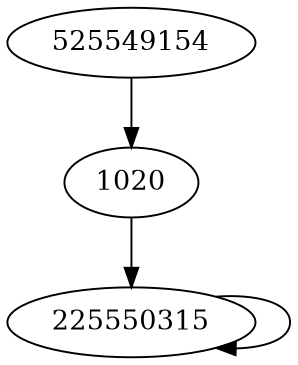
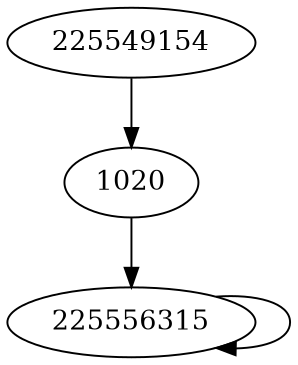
(131, 43) -> (131, 43)
(131, 322) -> (131, 322)
